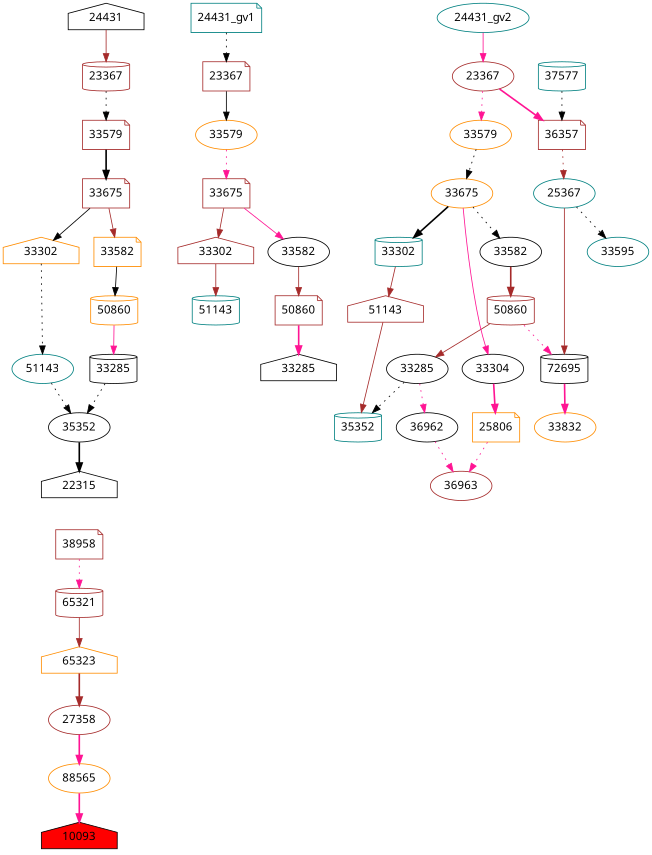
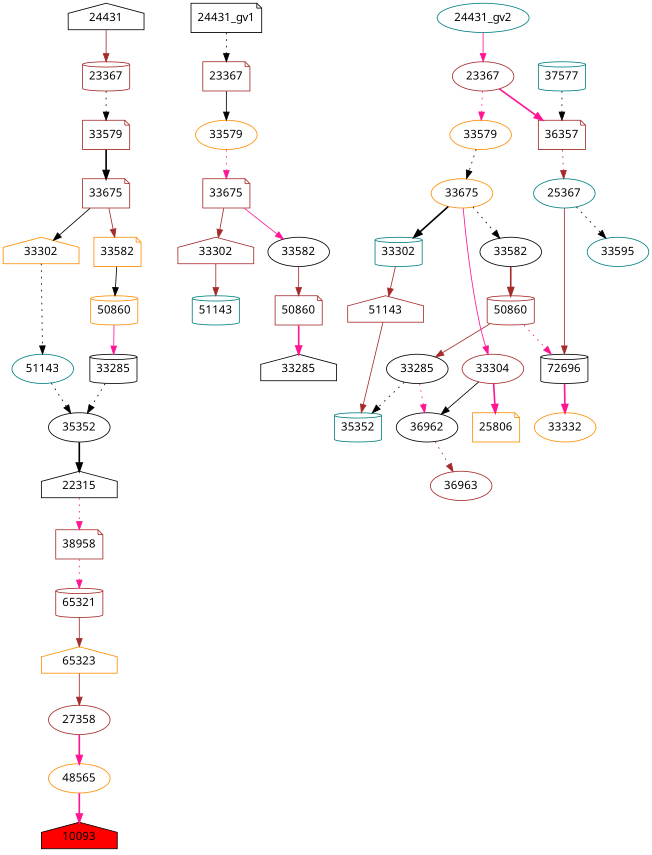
(226, 18) -> (226, 18)
(493, 369) -> (493, 369)
(564, 369) -> (564, 369)
none -> (463, 395)
(565, 427) -> (565, 427)
(442, 453) -> (442, 453)
(481, 453) -> none
none -> (79, 510)
(79, 685) -> (79, 685)
(79, 778) -> (79, 778)
